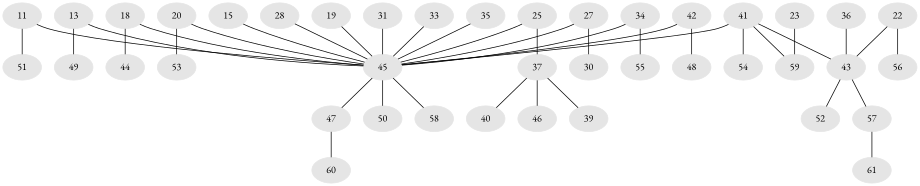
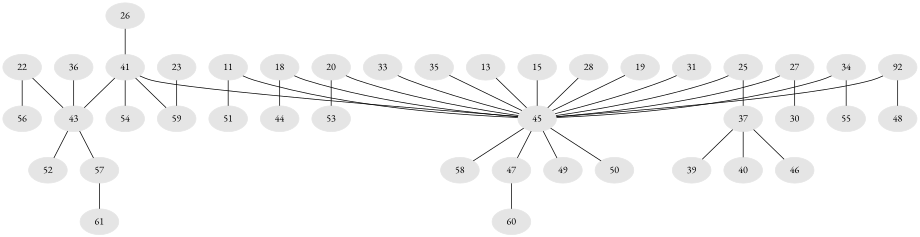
none -> (125, 16)
(692, 16) -> (898, 67)
(74, 42) -> (550, 145)
